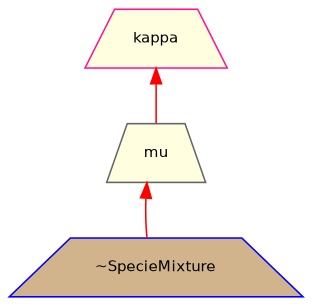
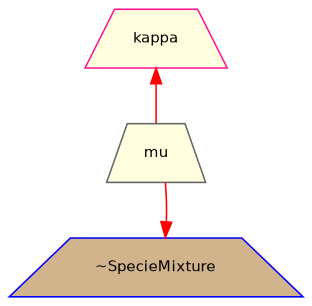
(146, 218) -> (166, 202)
